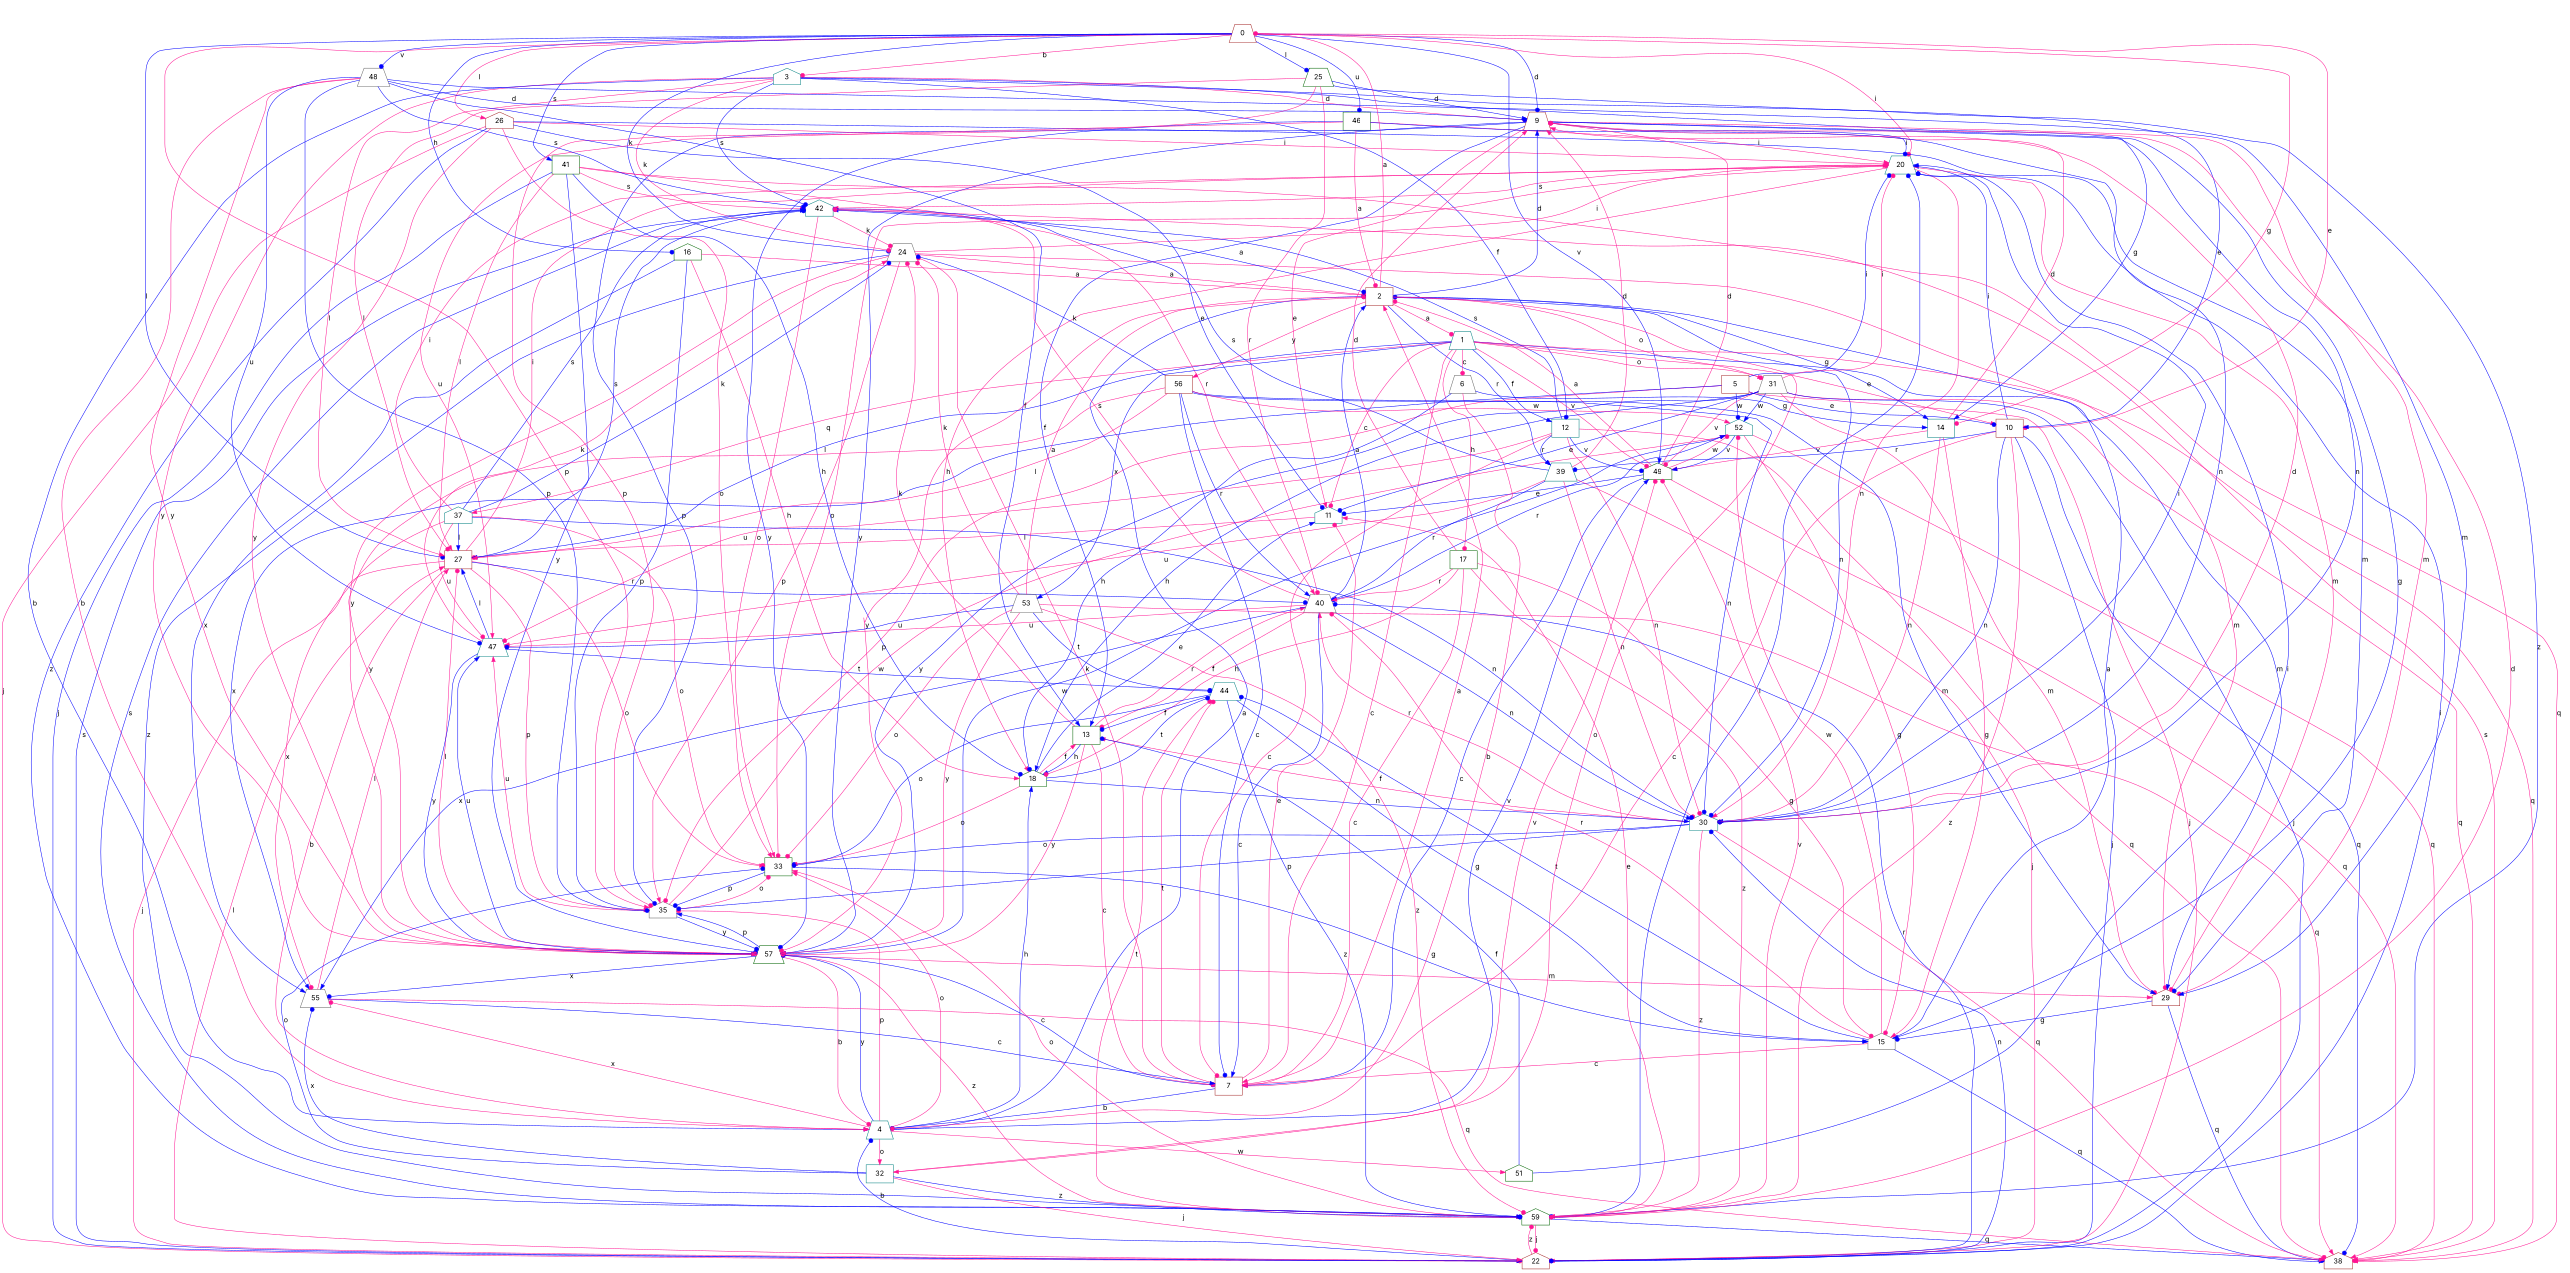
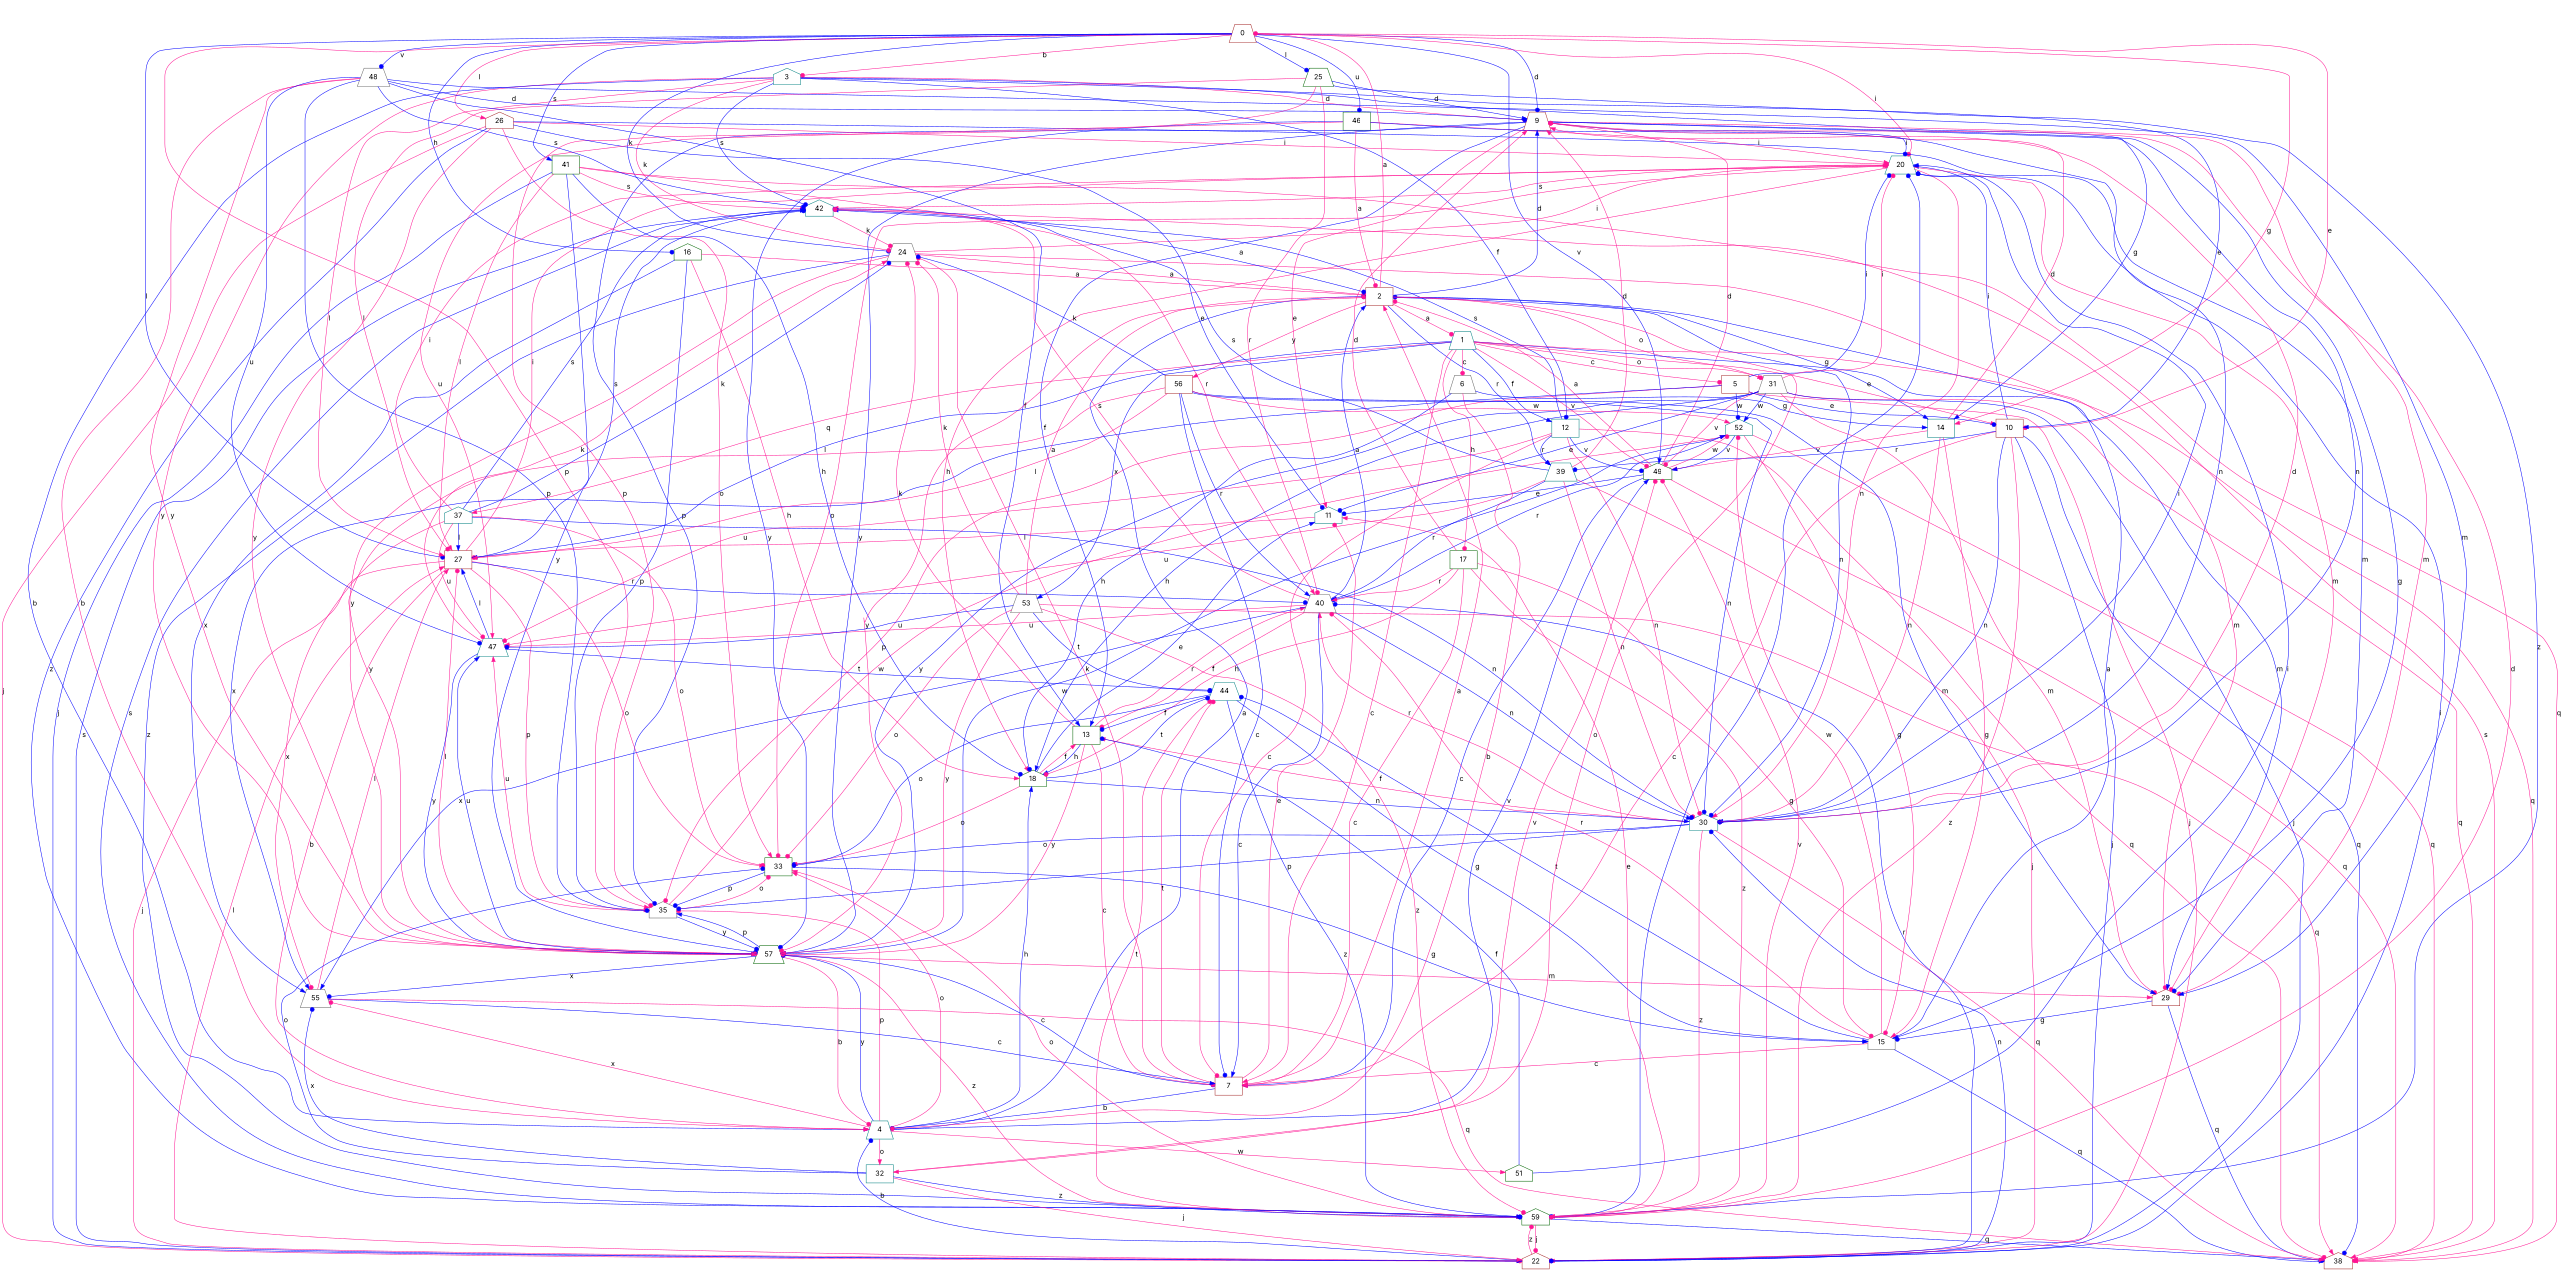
(2036, 54) -> (2036, 54)
(1377, 397) -> (1595, 367)
(756, 535) -> none
(777, 585) -> none
